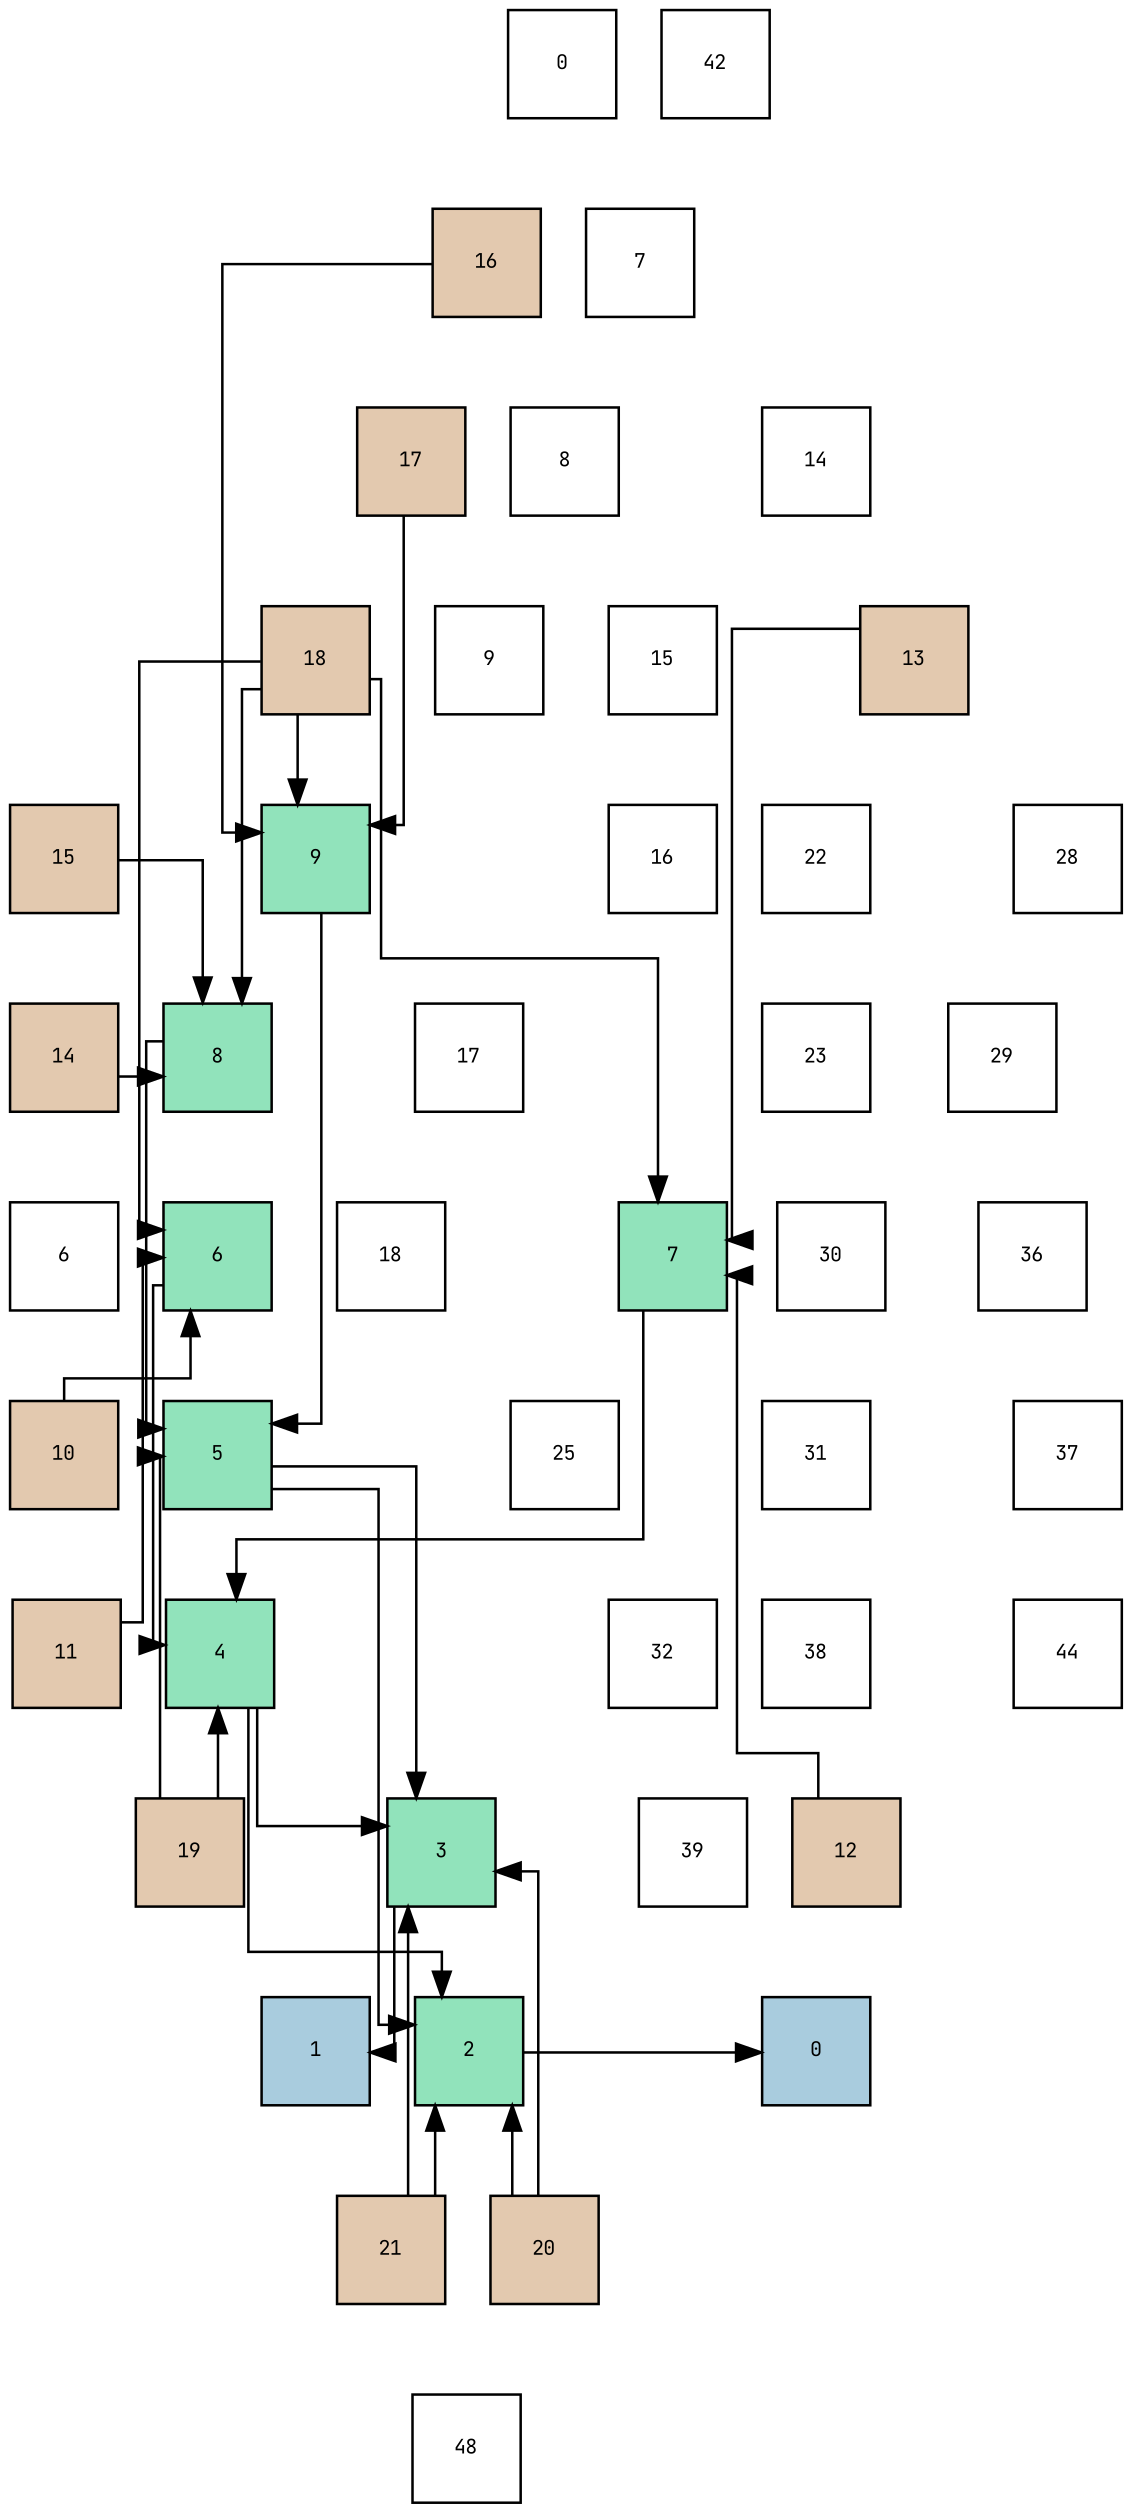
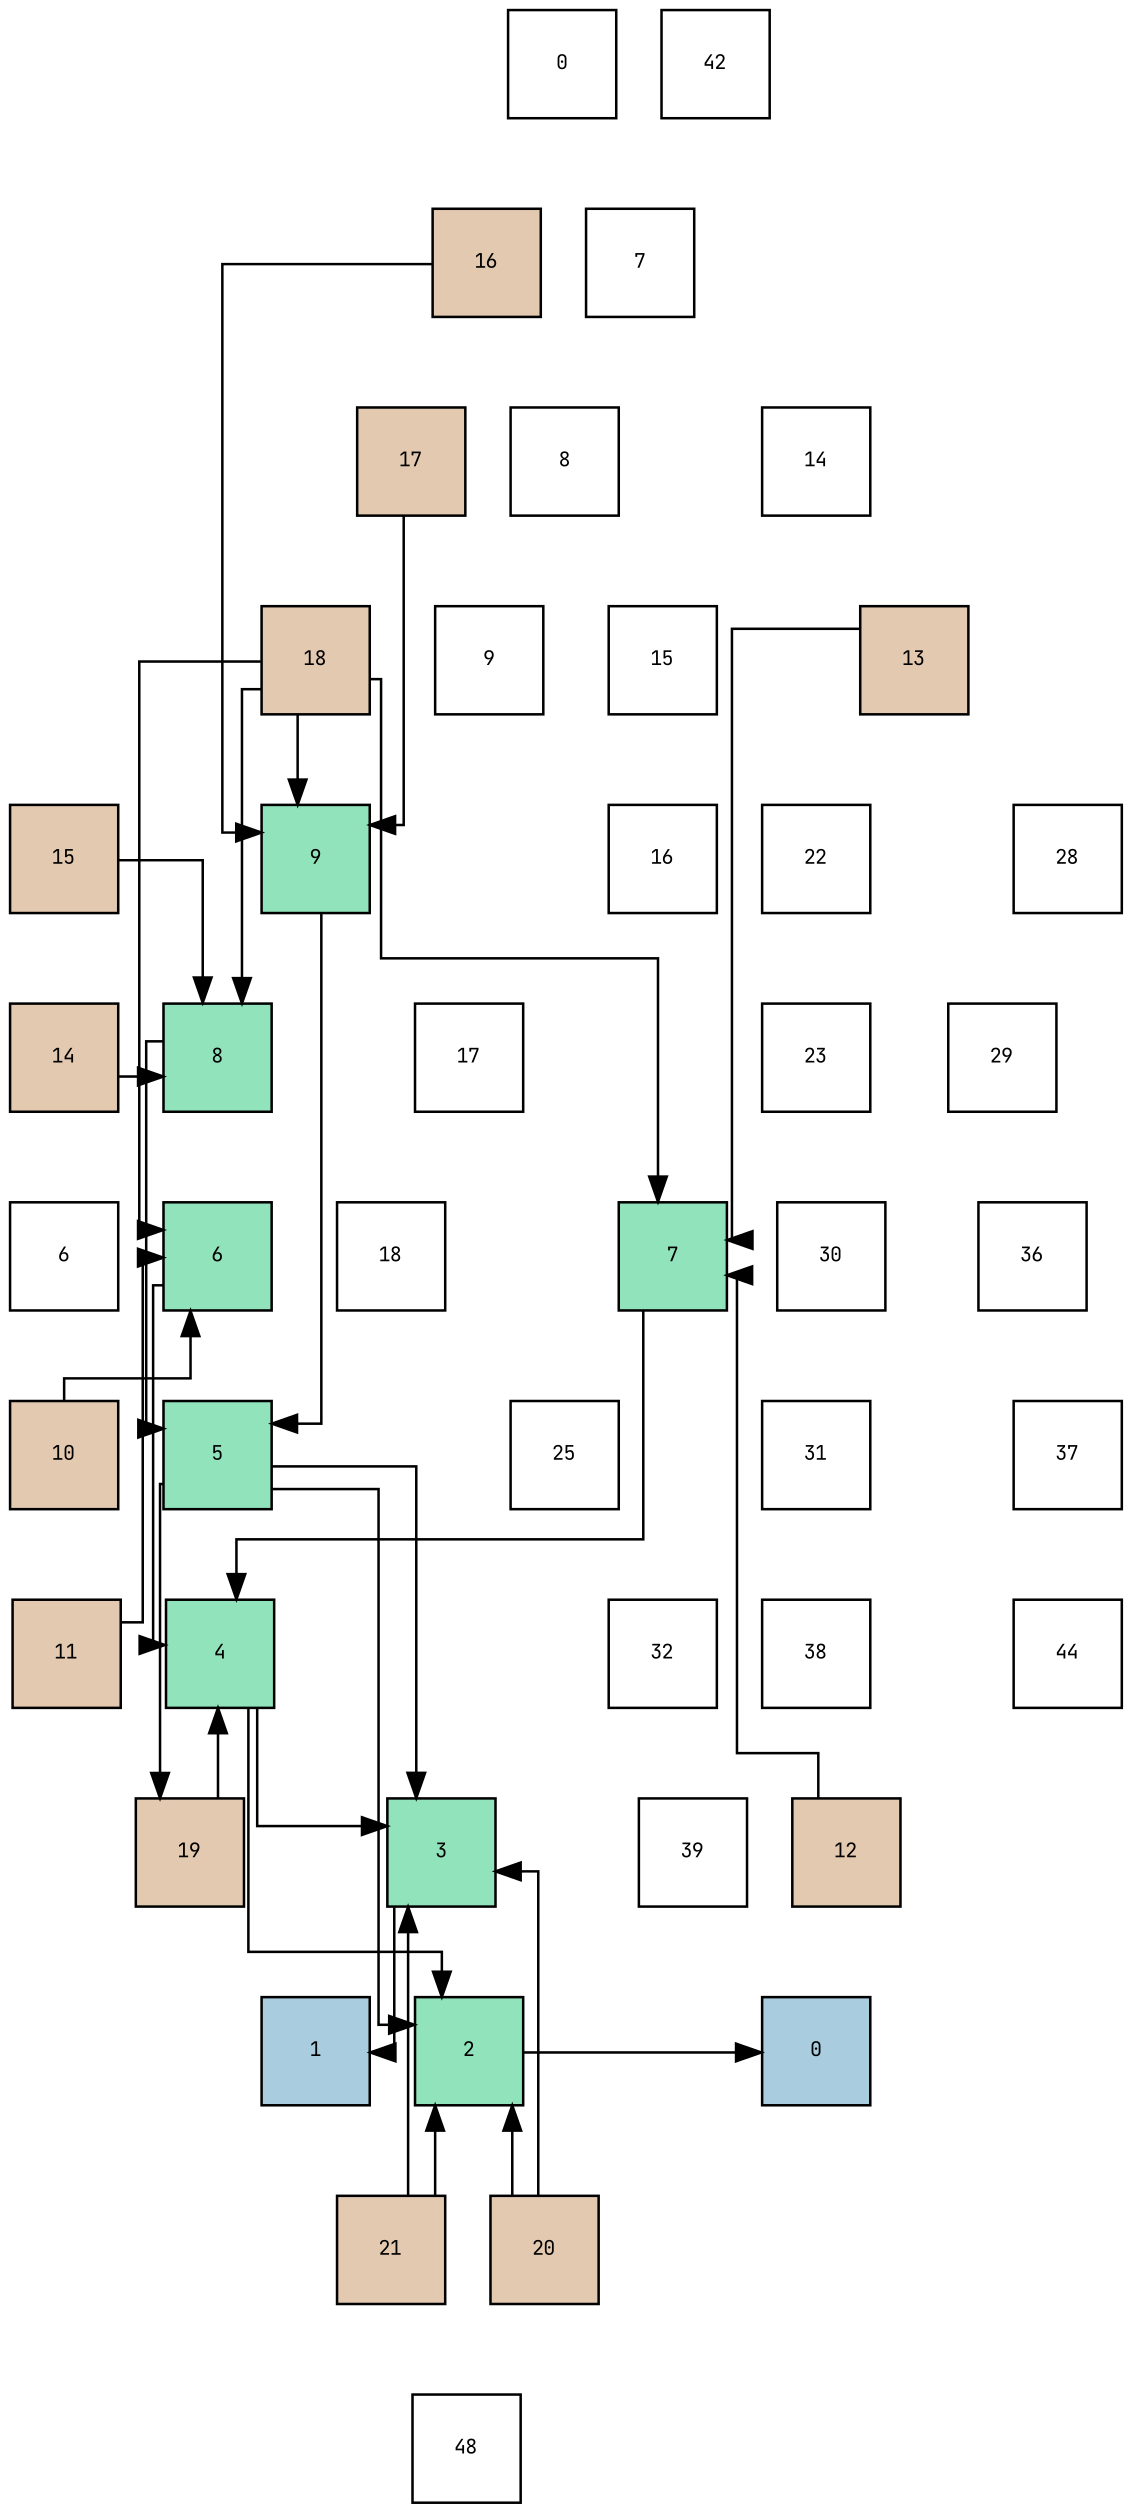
(160, 1627) -> (160, 1627)
